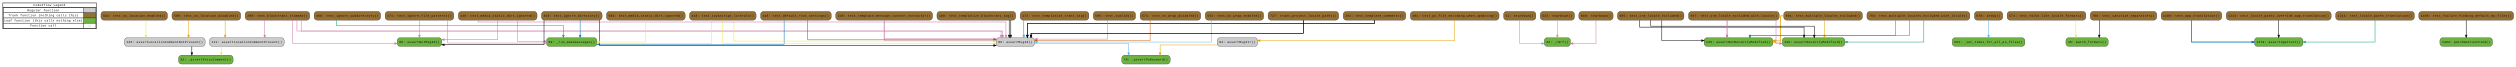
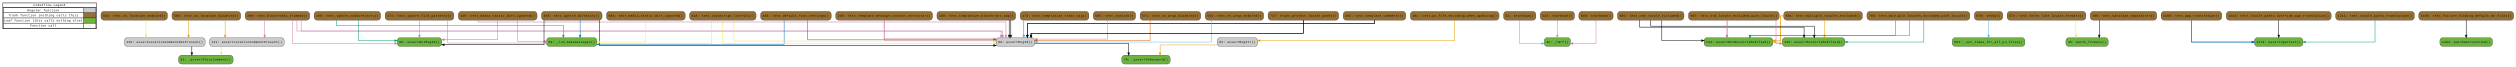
none -> (366, 41)
(1086, 44) -> (1086, 44)
